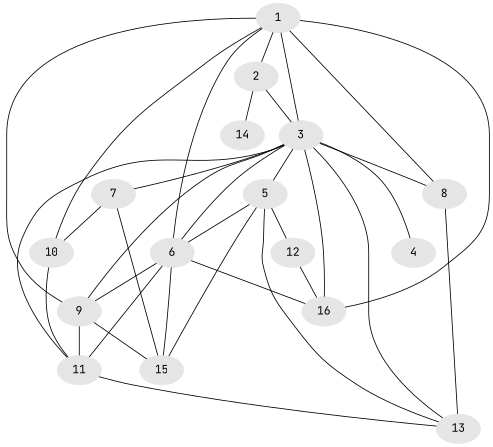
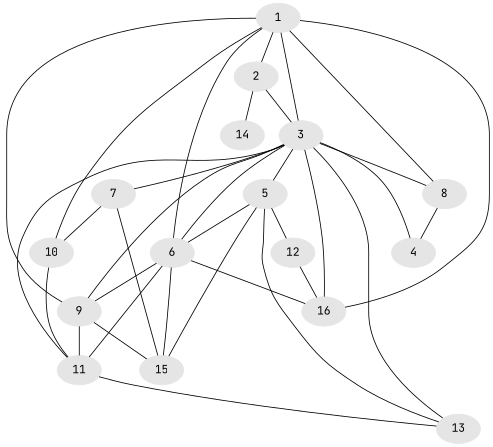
(451, 311) -> (429, 223)
